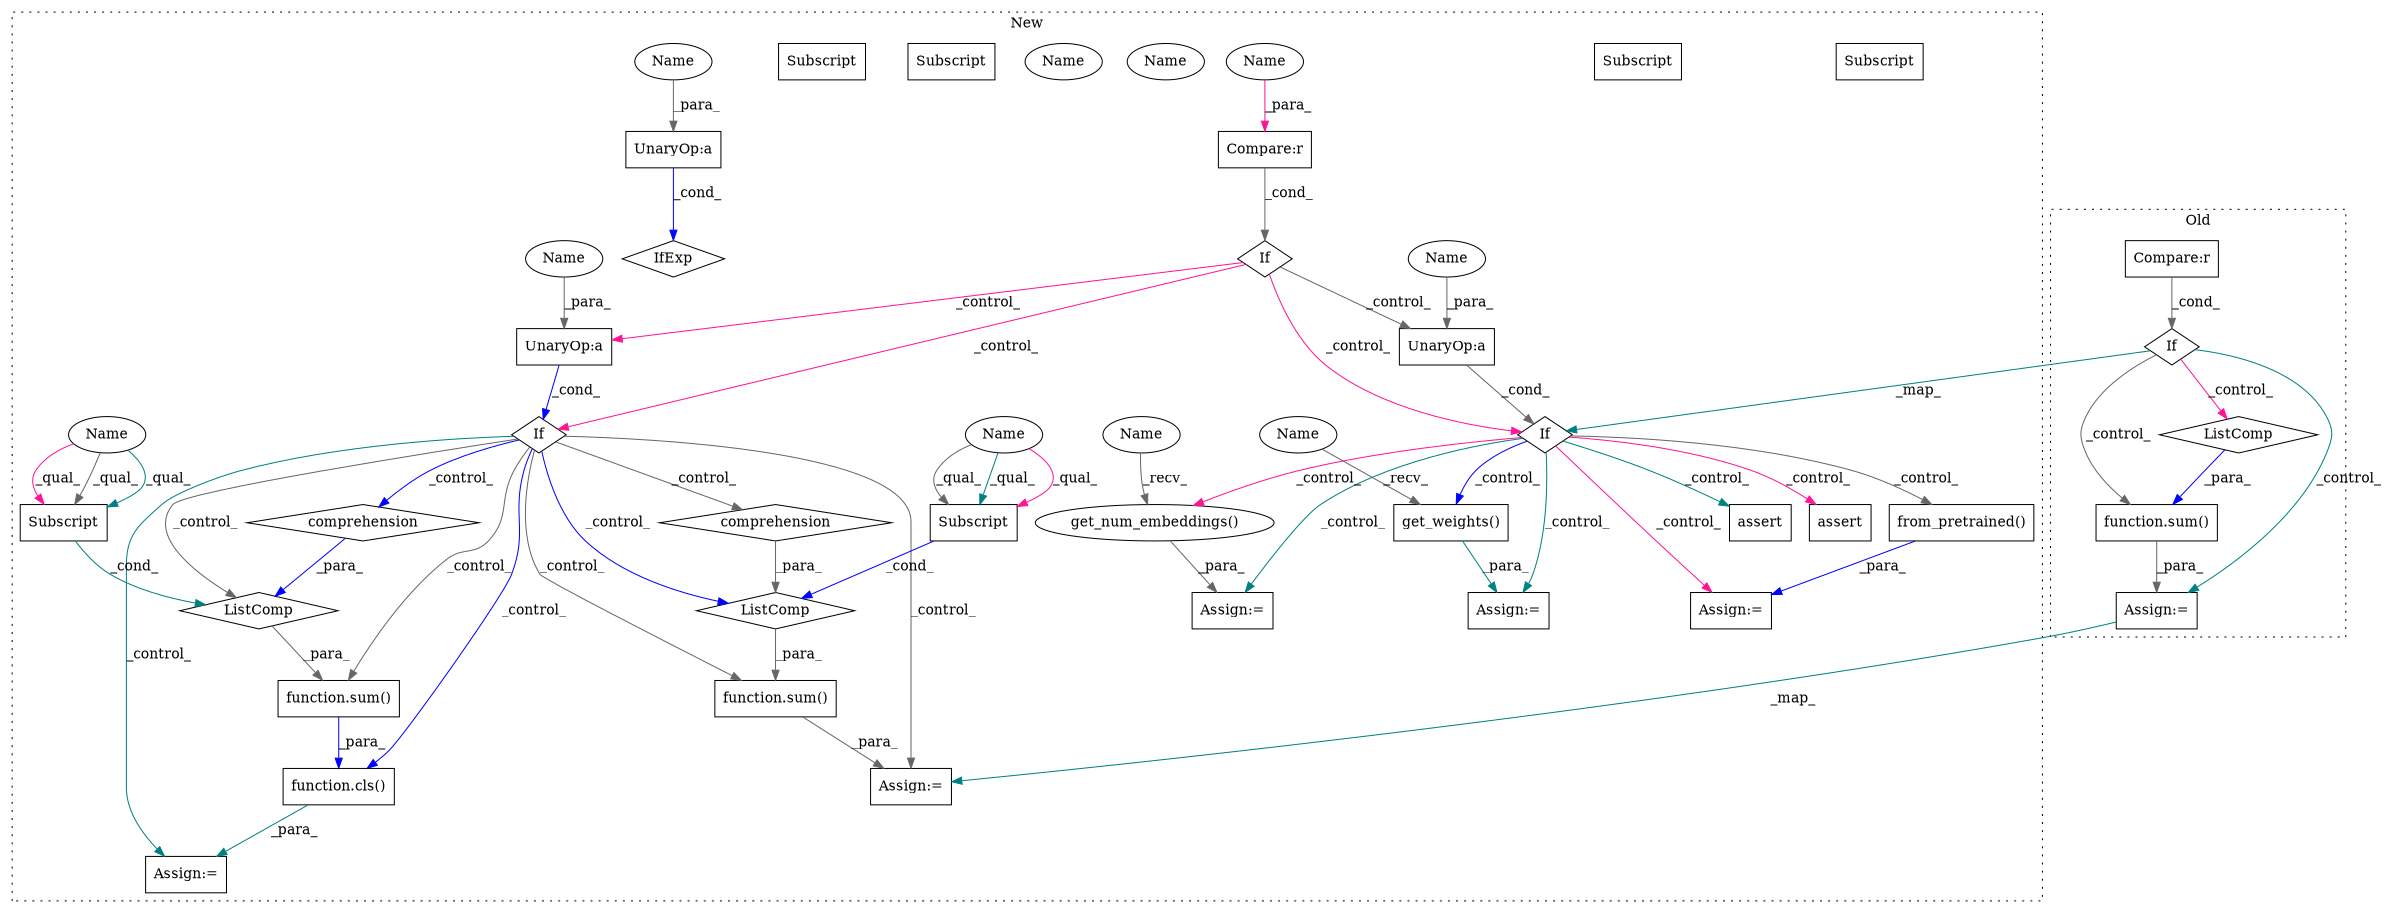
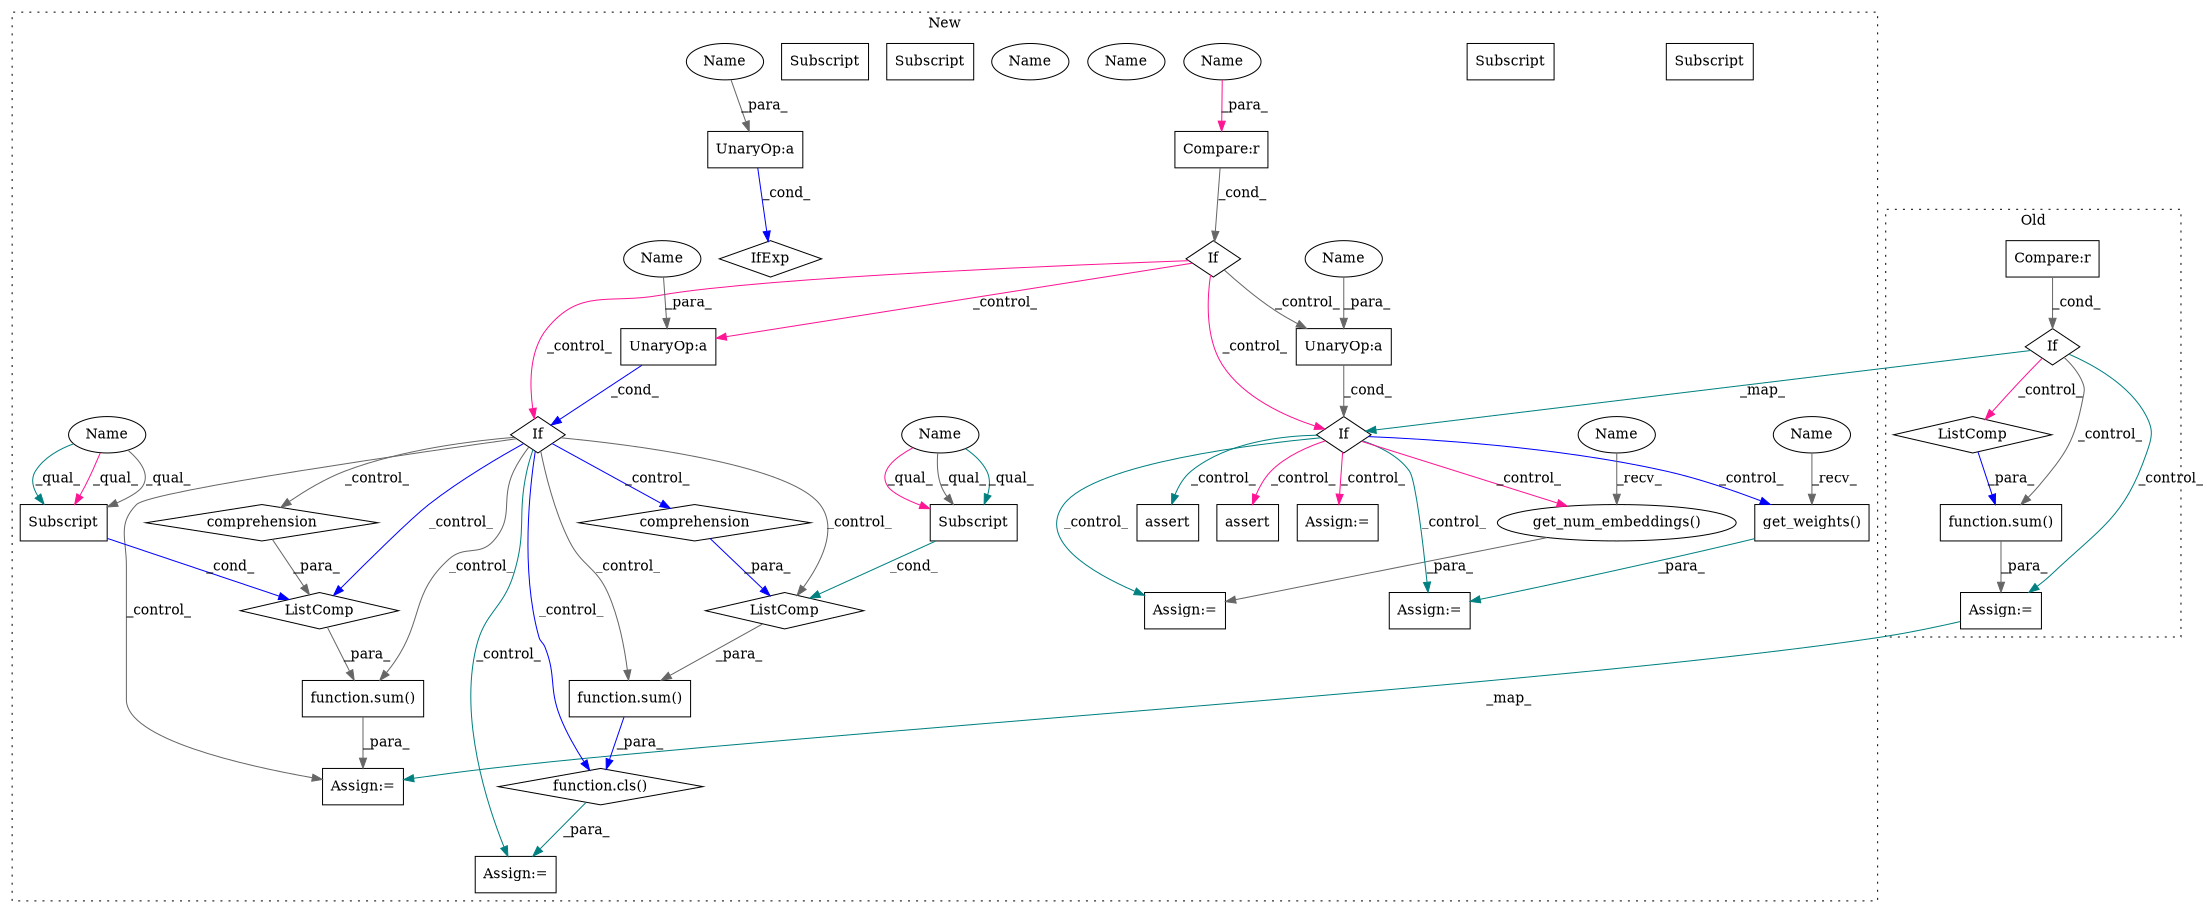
(1962, 523) -> none
(339, 787) -> (601, 787)
